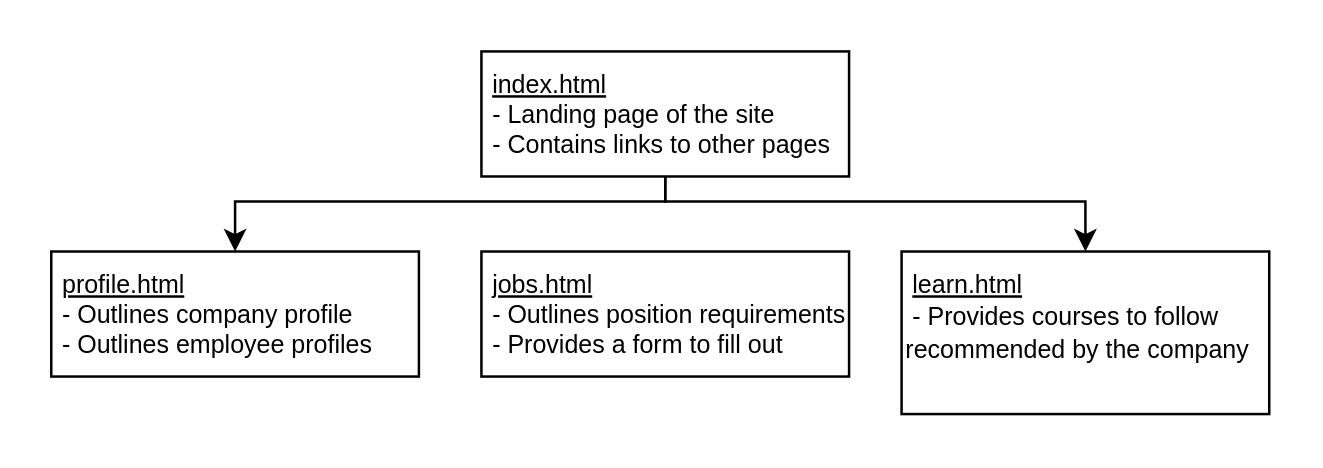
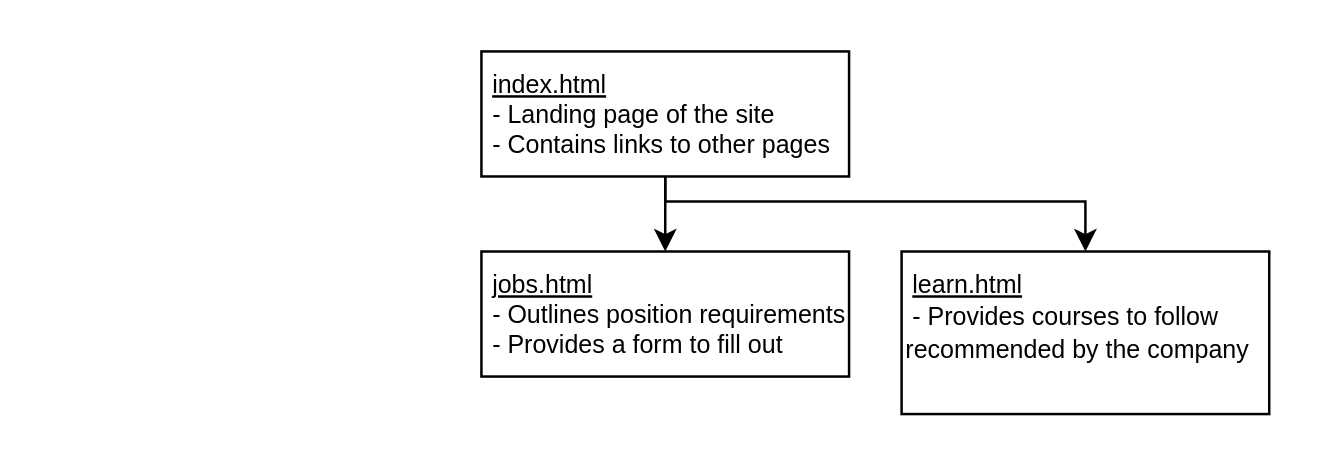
(431, 201) -> none
none -> (665, 226)
(235, 314) -> none
